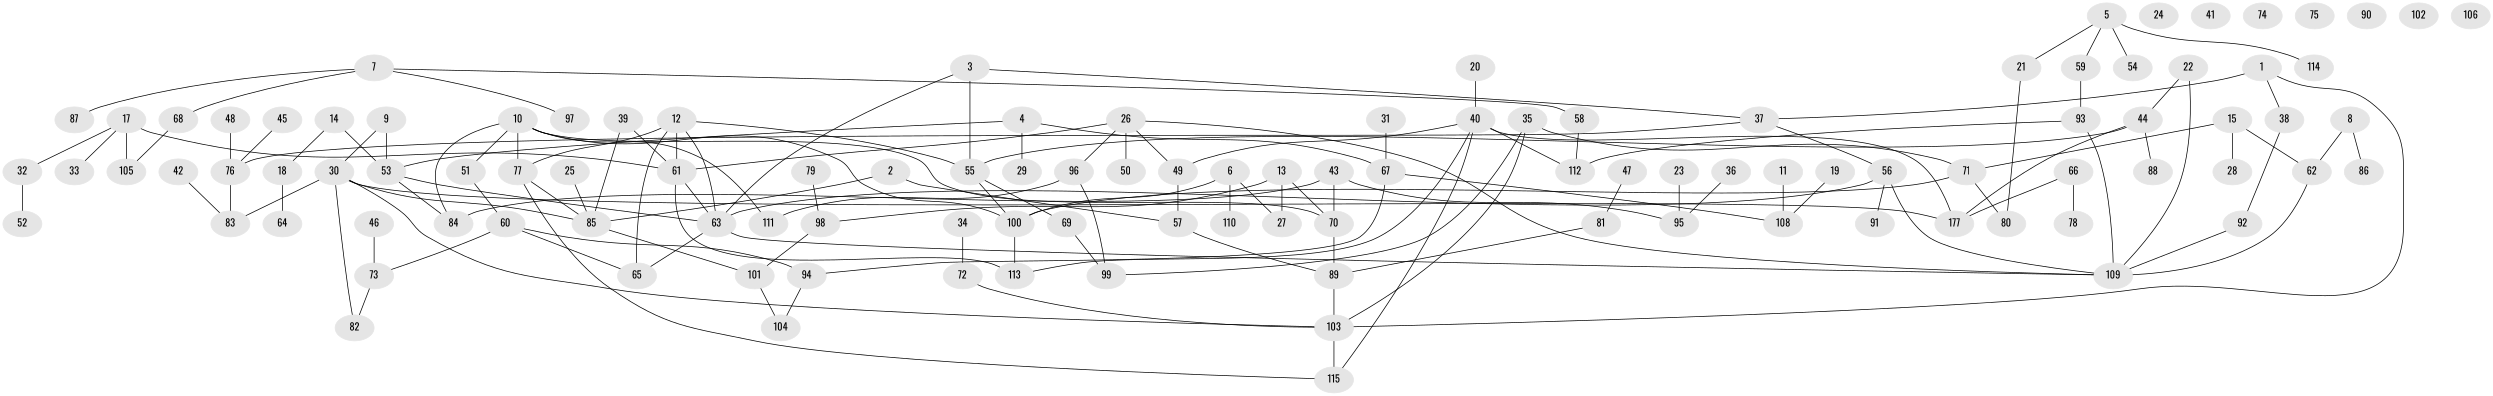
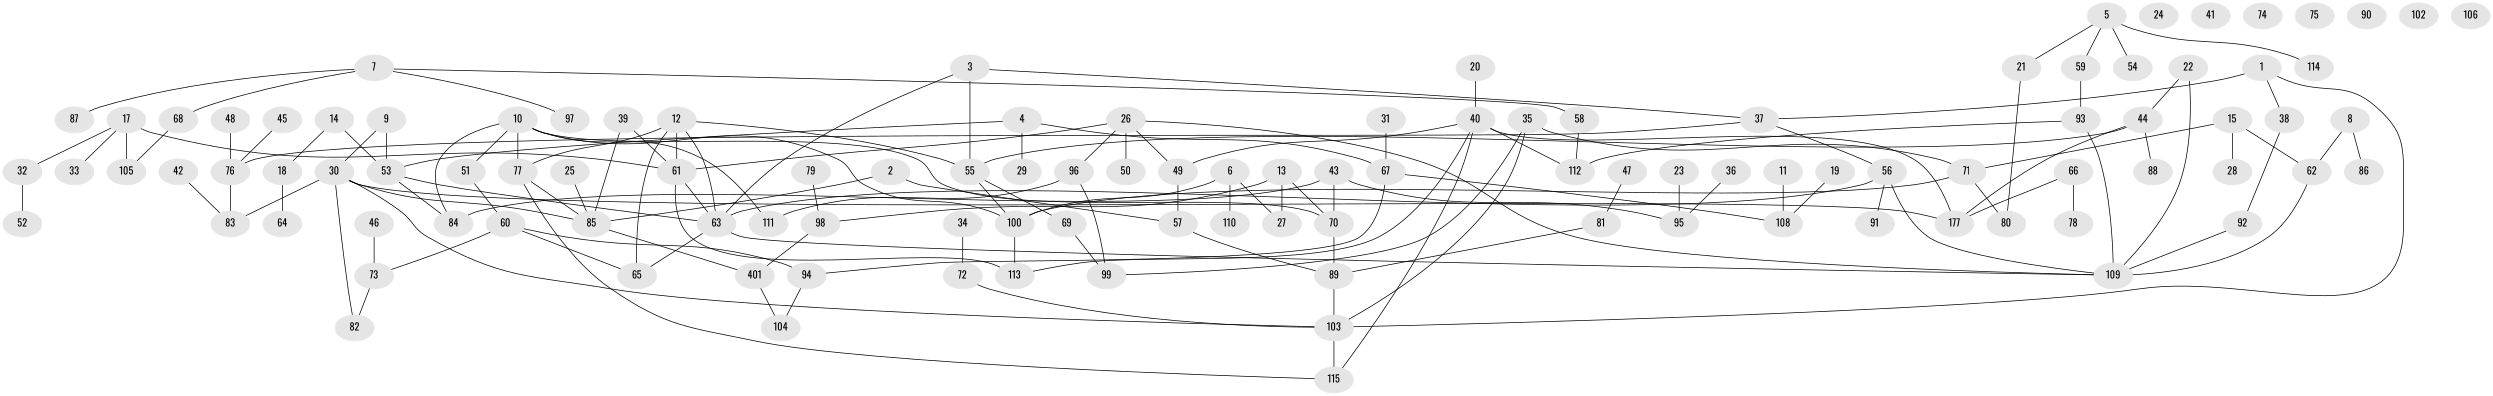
(755, 276) -> (755, 276)
